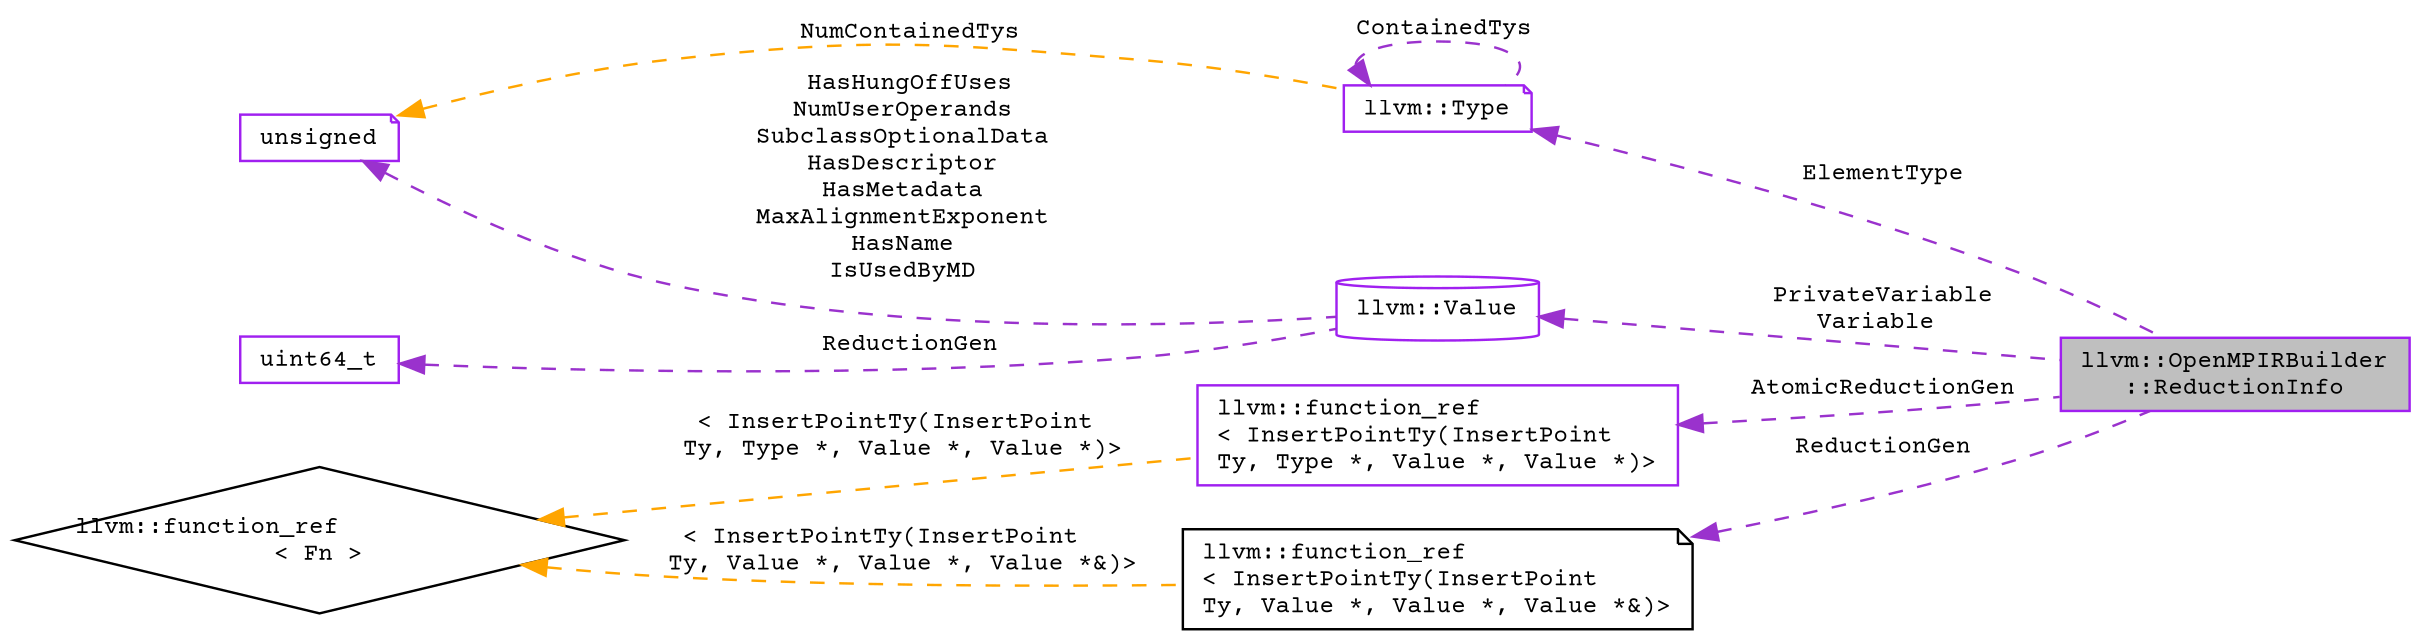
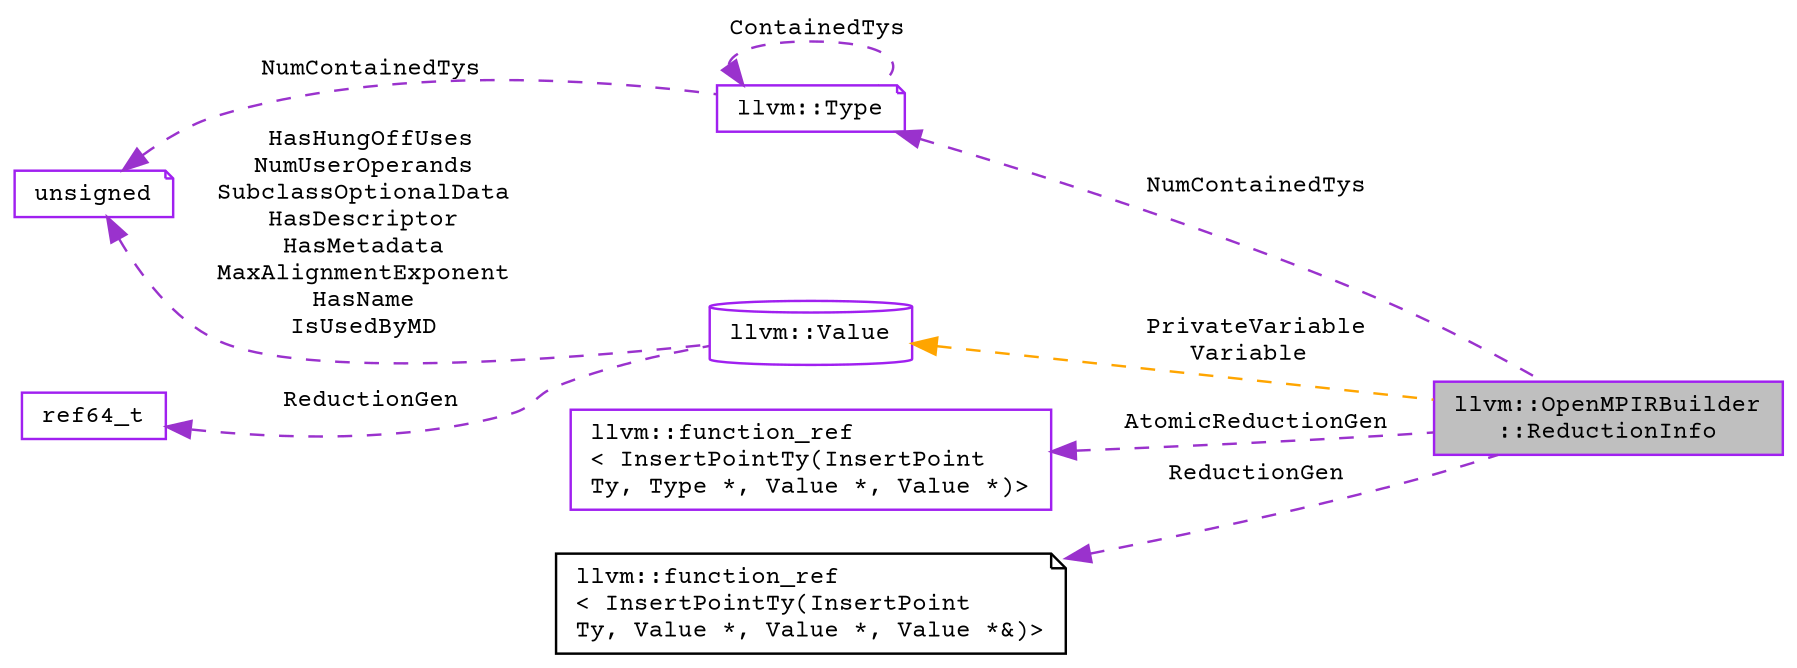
(882, 45) -> (423, 82)
(1877, 173) -> (1250, 185)
(1812, 339) -> (1185, 373)
(319, 360) -> (94, 416)
(319, 540) -> none
